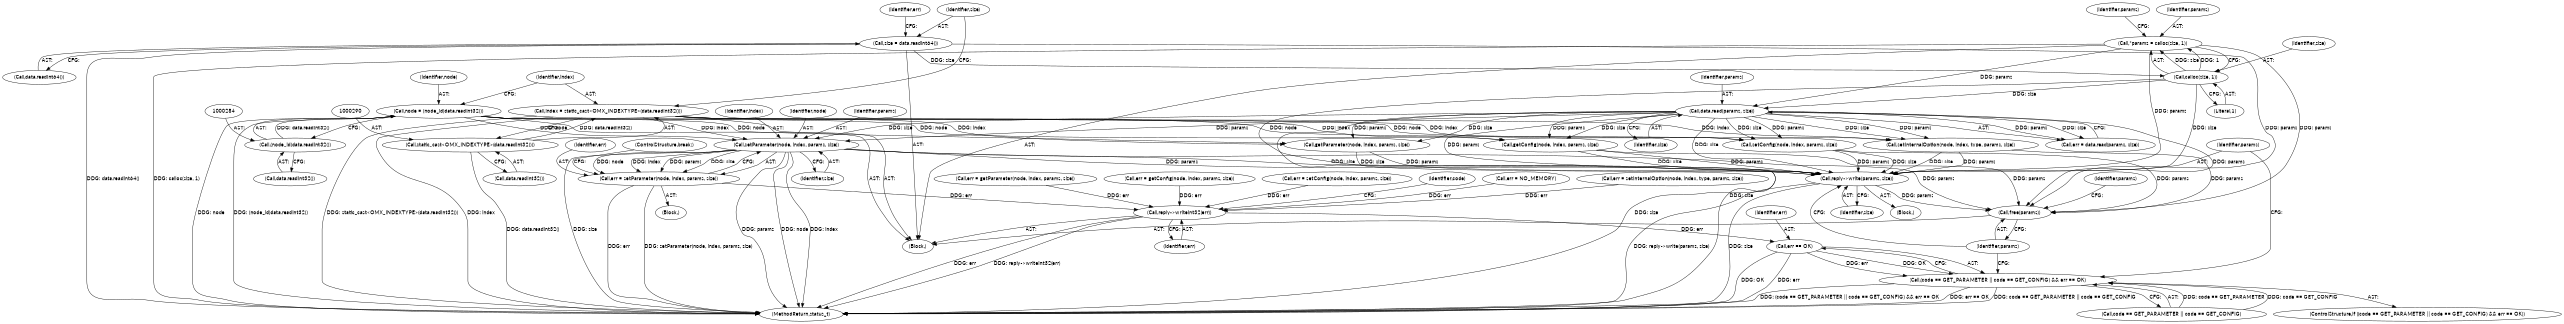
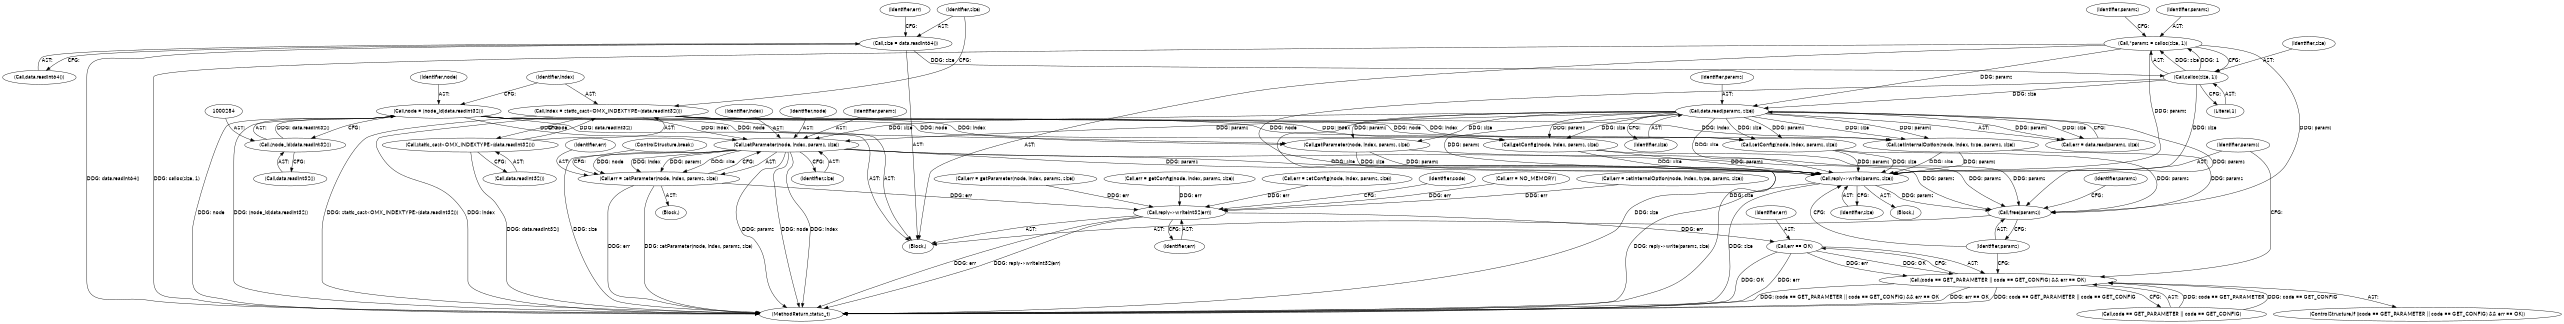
(1778, 48) -> (1696, 156)
(350, 111) -> none
